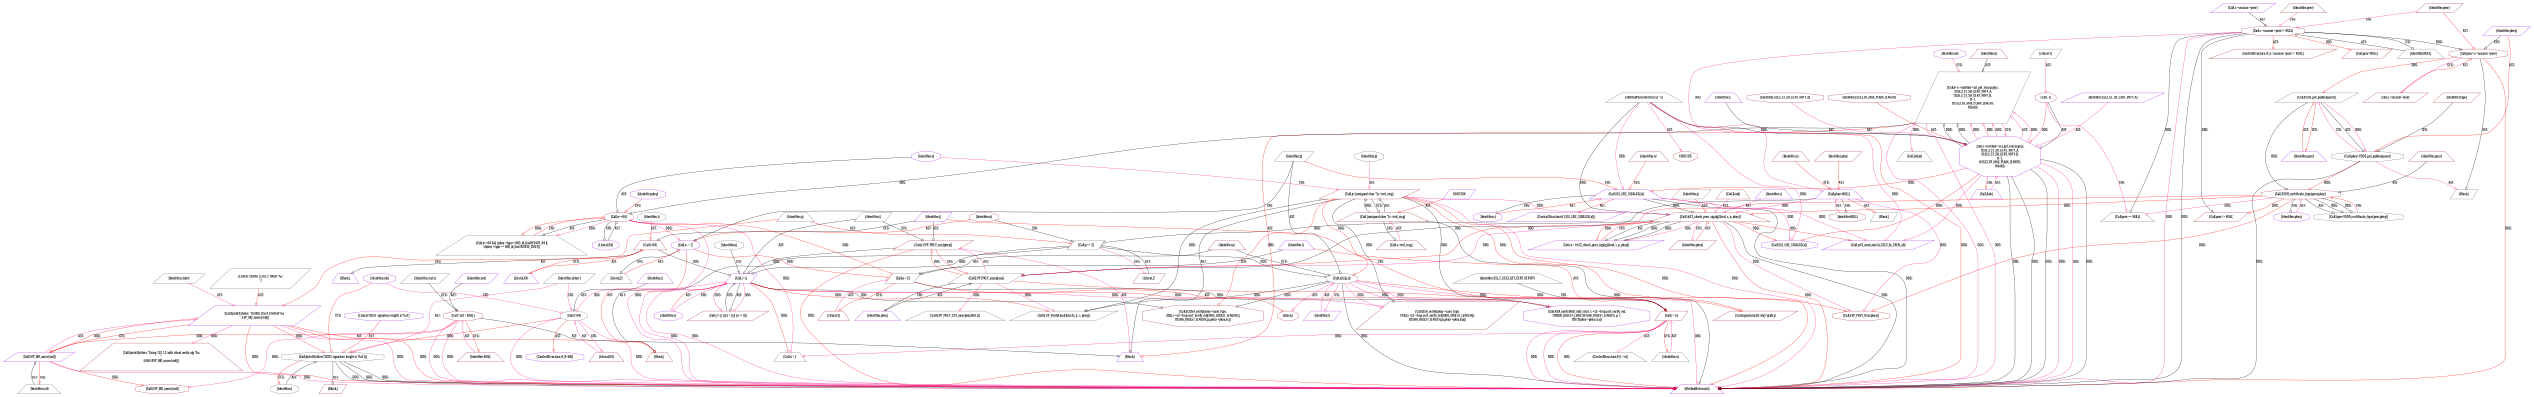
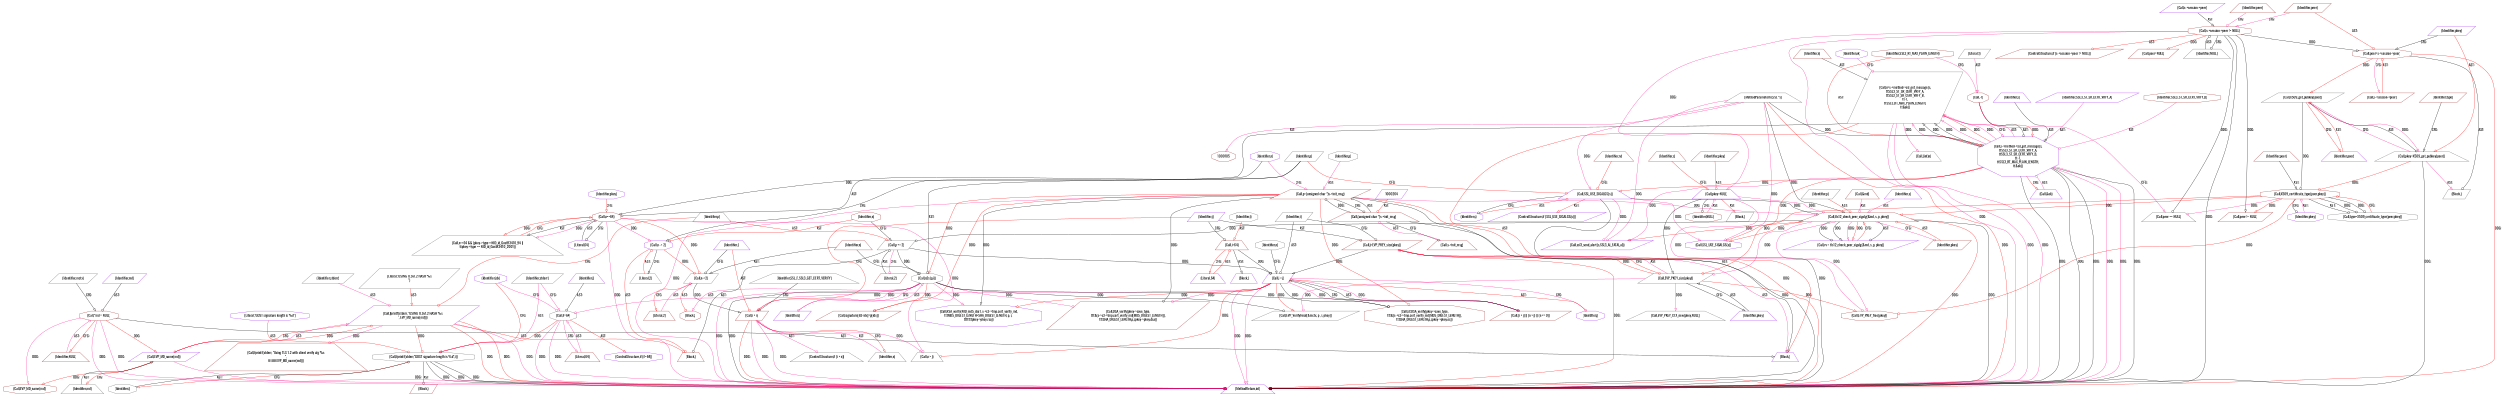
none -> (1961, 68)
(2368, 156) -> (2422, 156)
(1195, 231) -> none
